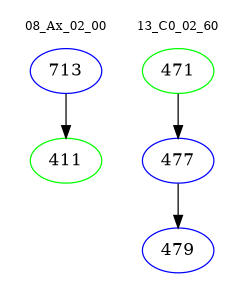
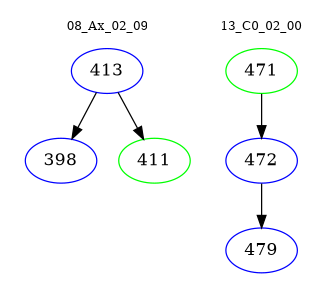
(66, 27) -> (108, 27)
(178, 27) -> (262, 27)
(66, 71) -> (107, 71)
none -> (61, 161)
(178, 161) -> (262, 161)
